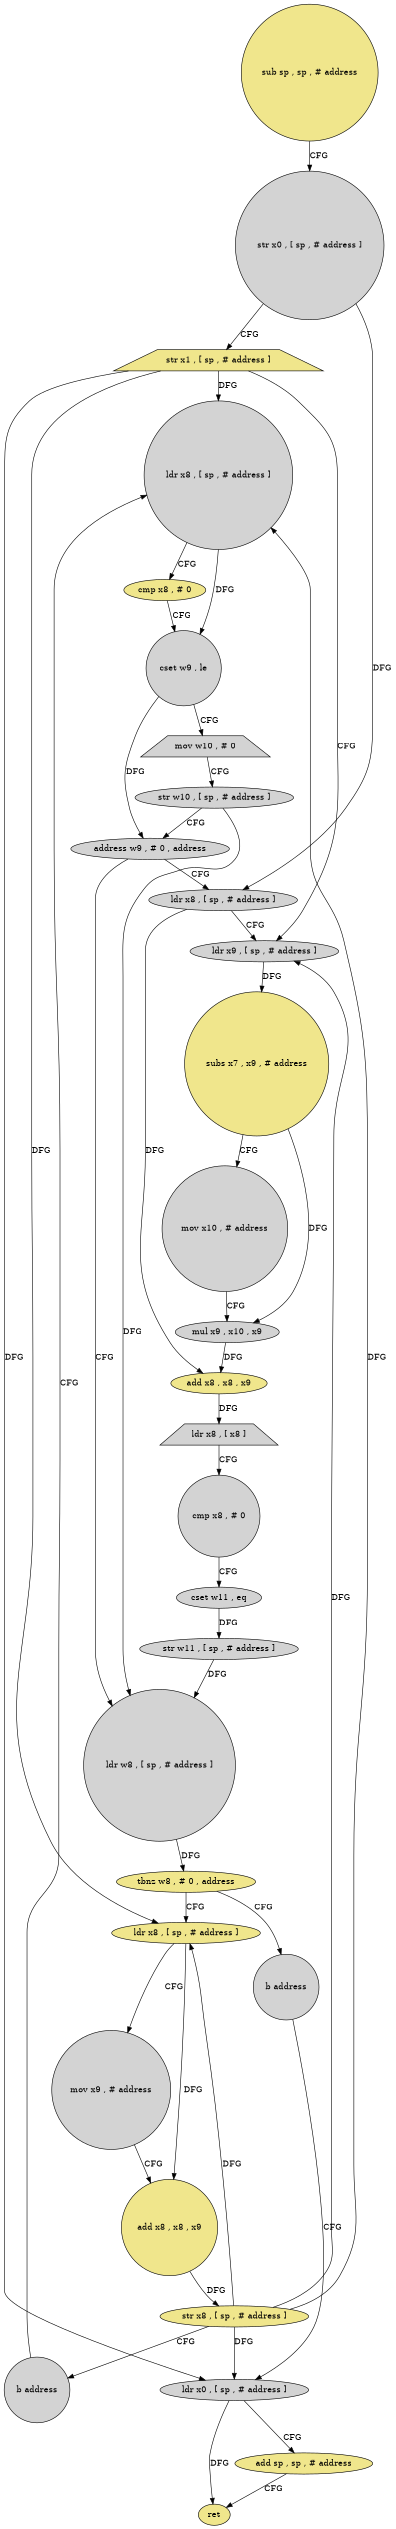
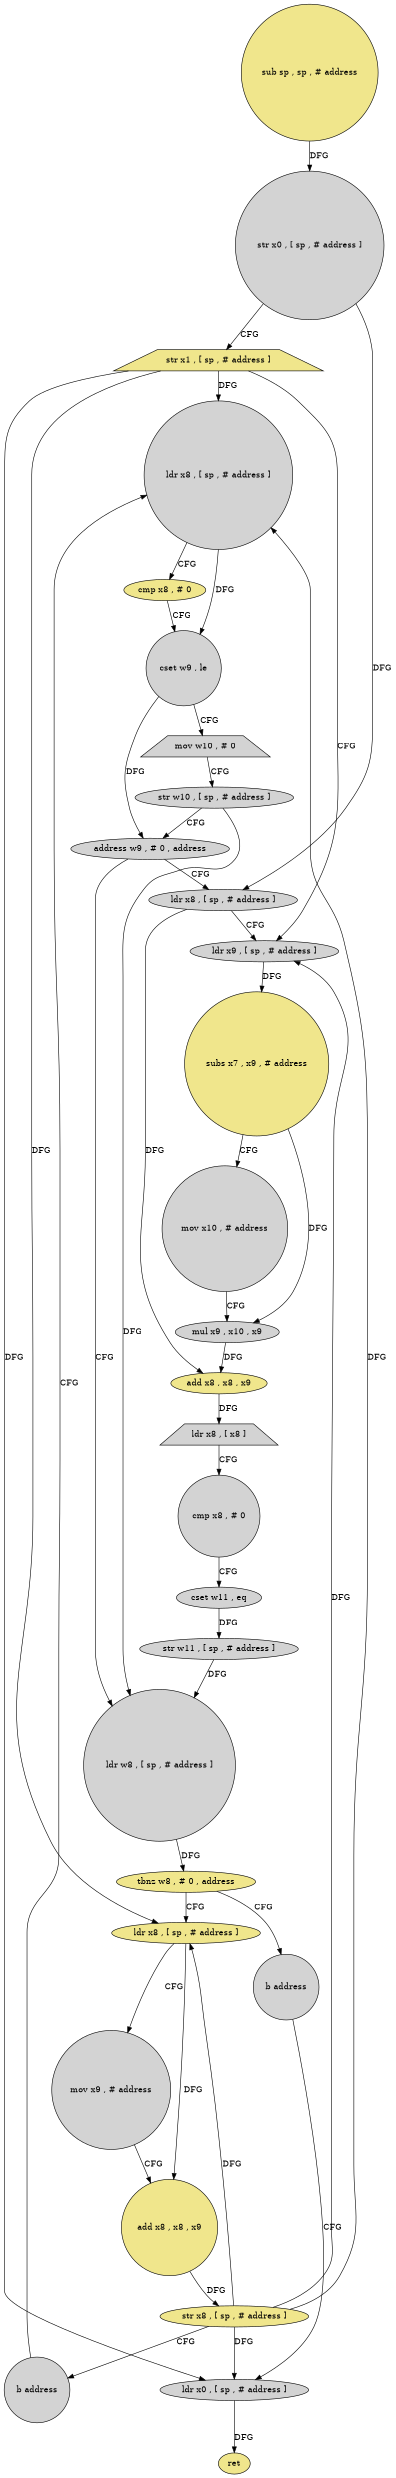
(319, 156) -> (319, 156)
(304, 2463) -> none
